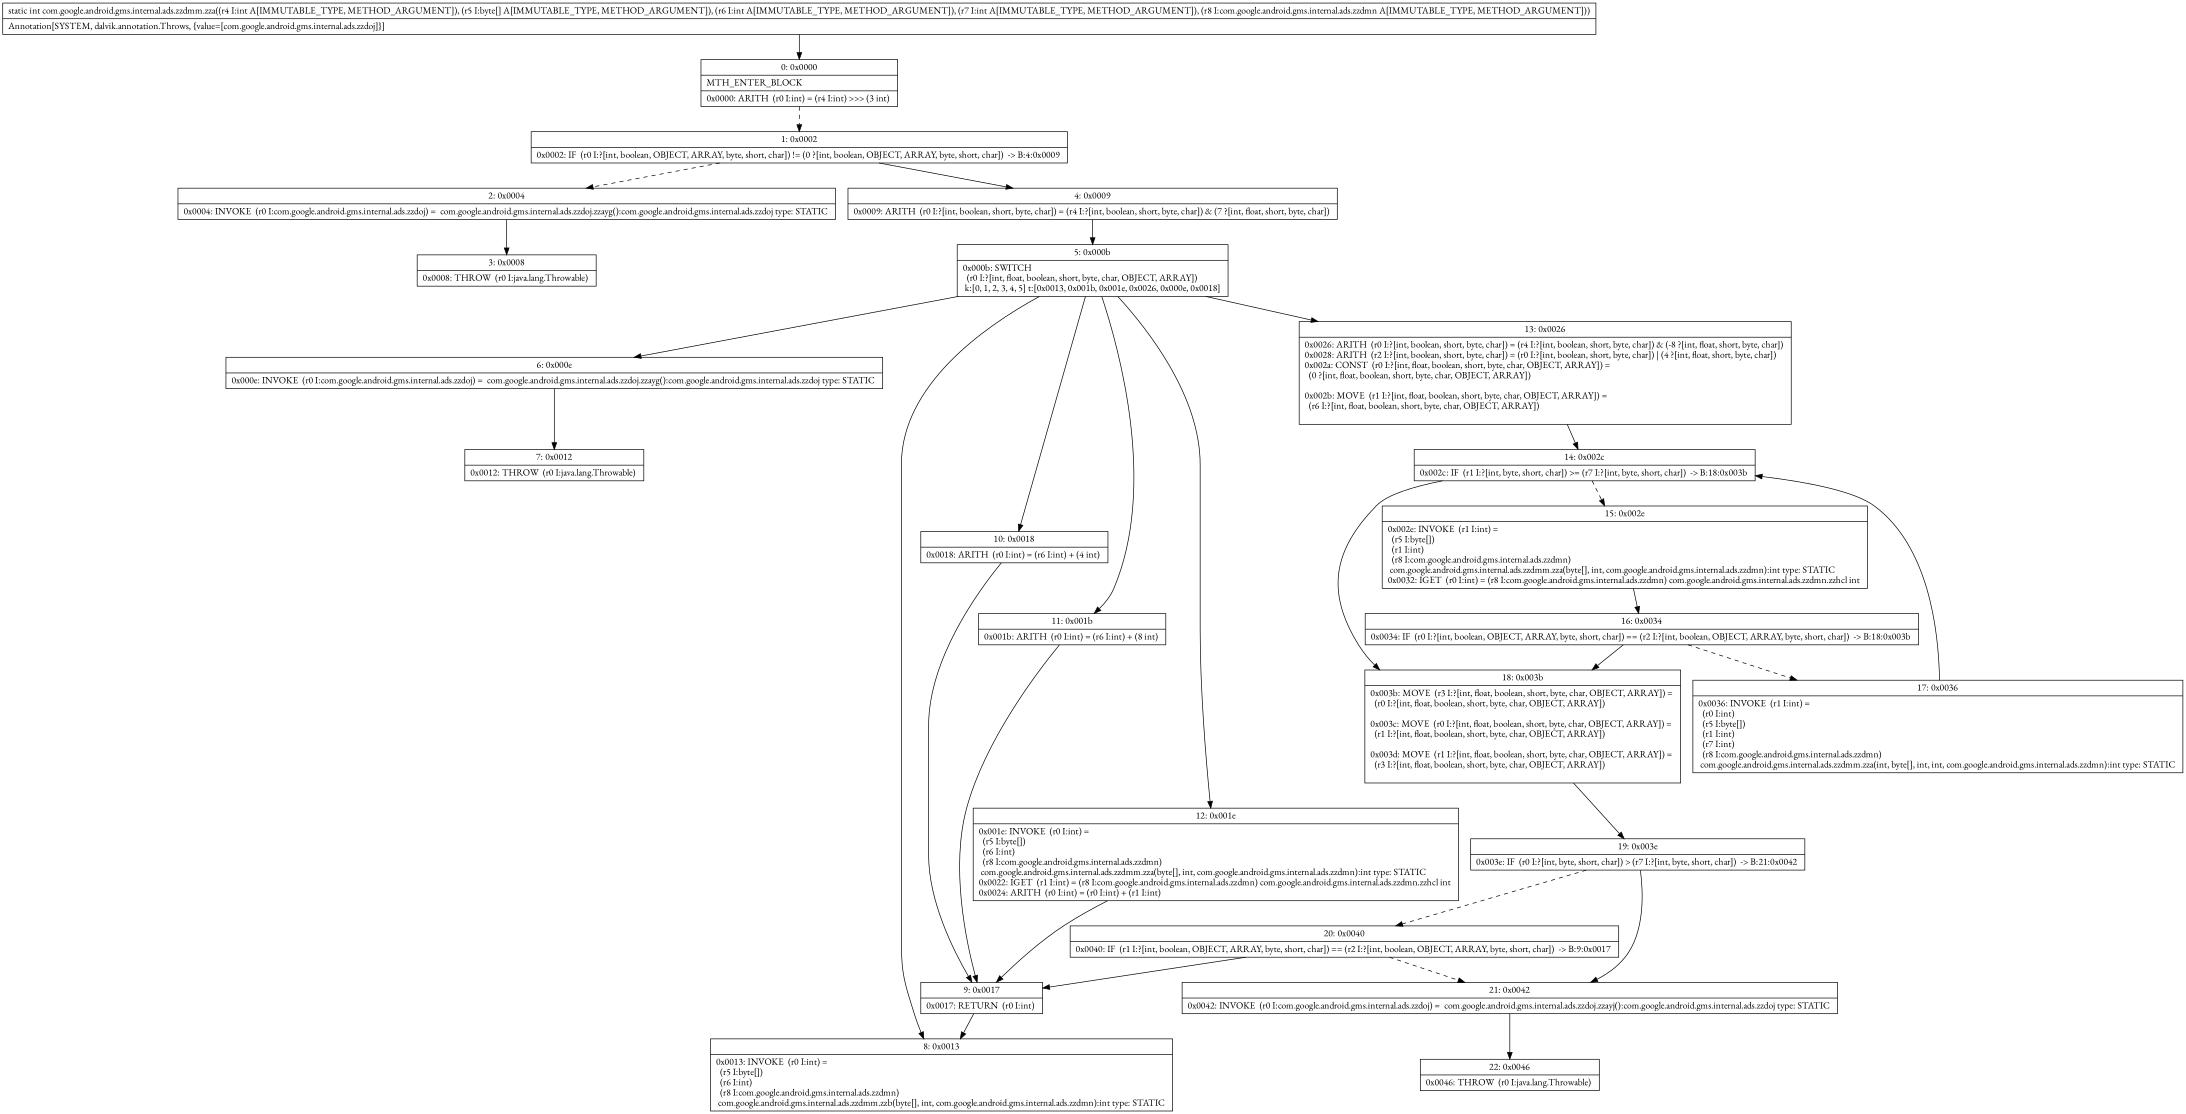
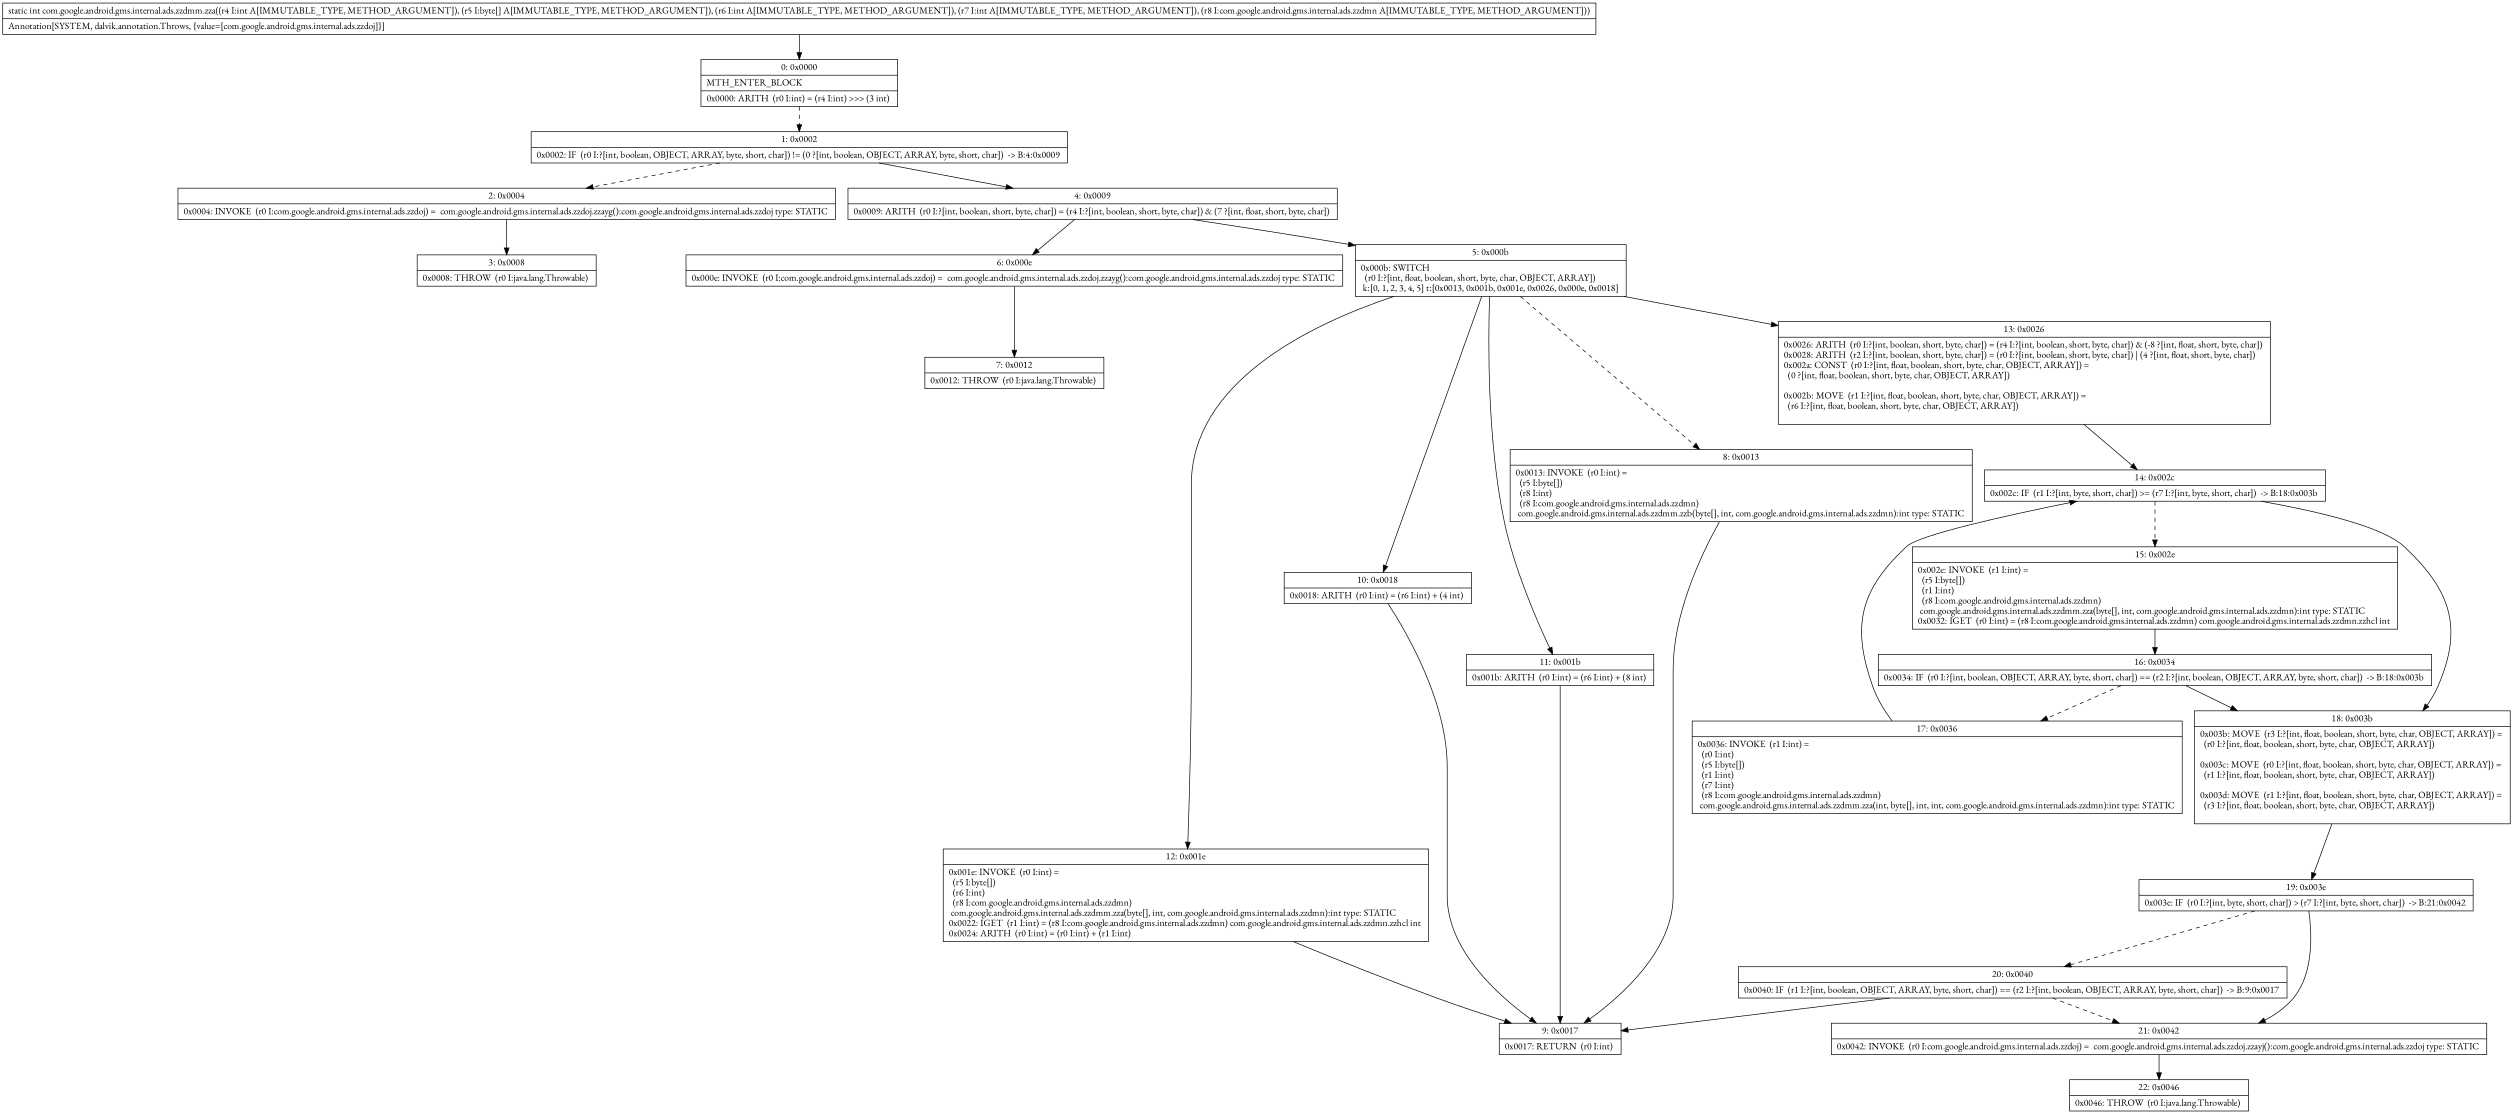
(800, 326) -> (1056, 235)
(901, 636) -> (1607, 371)
(969, 1023) -> (1673, 782)
(734, 1082) -> (1534, 493)
